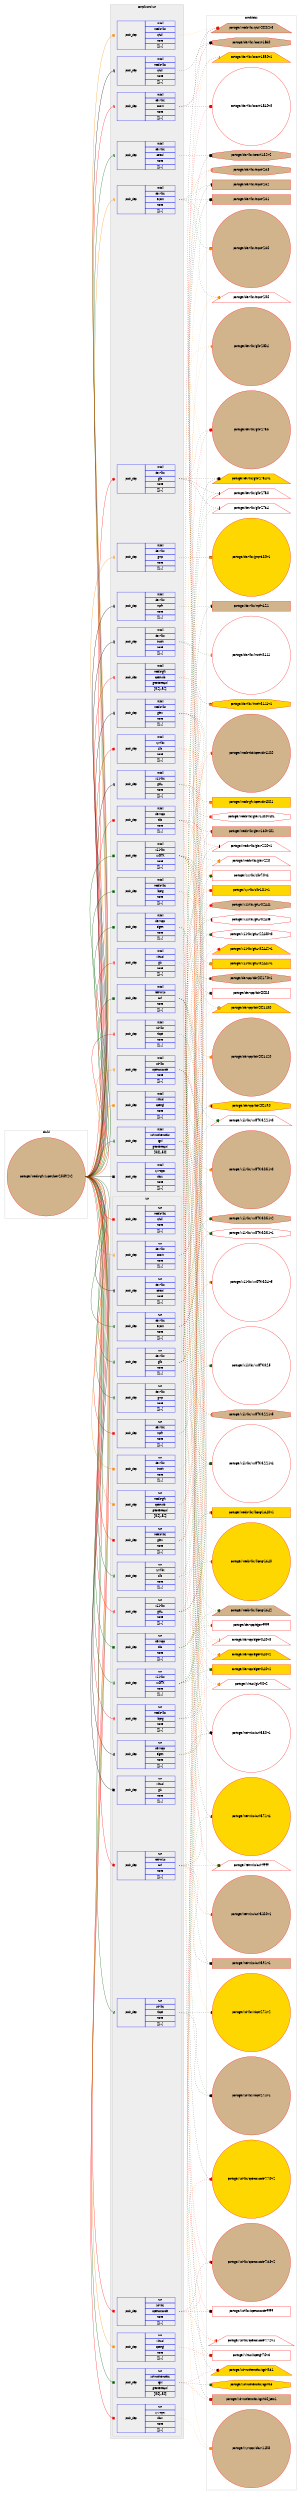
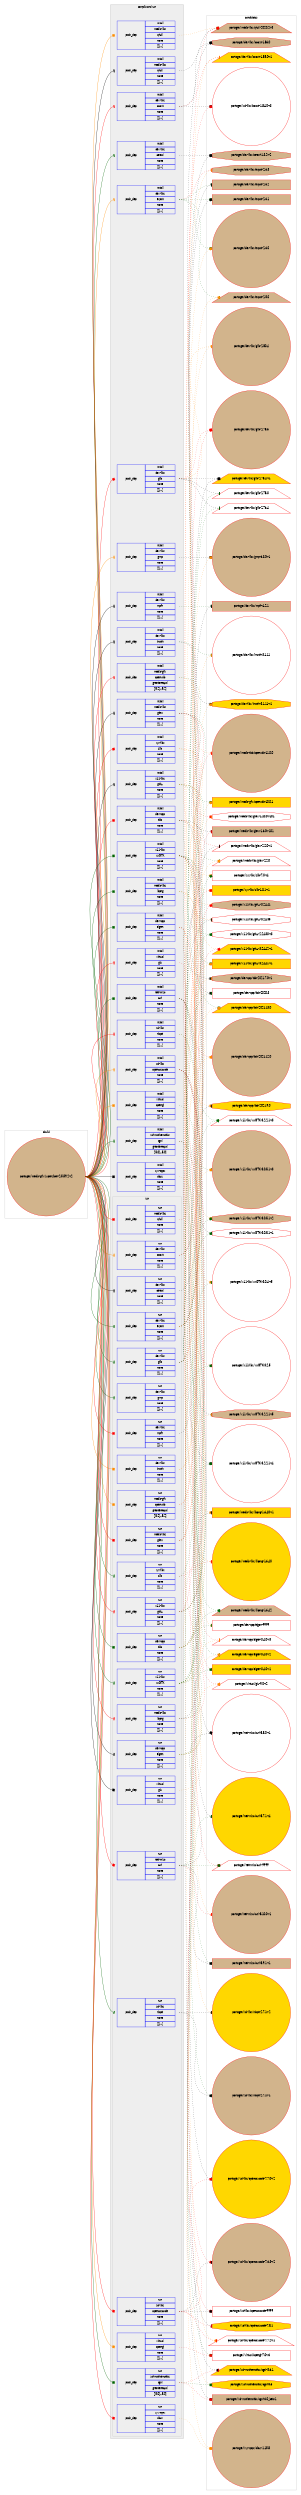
(251, 106) -> (251, 106)
(251, 298) -> (251, 298)
(251, 557) -> (251, 557)
none -> (251, 2326)
